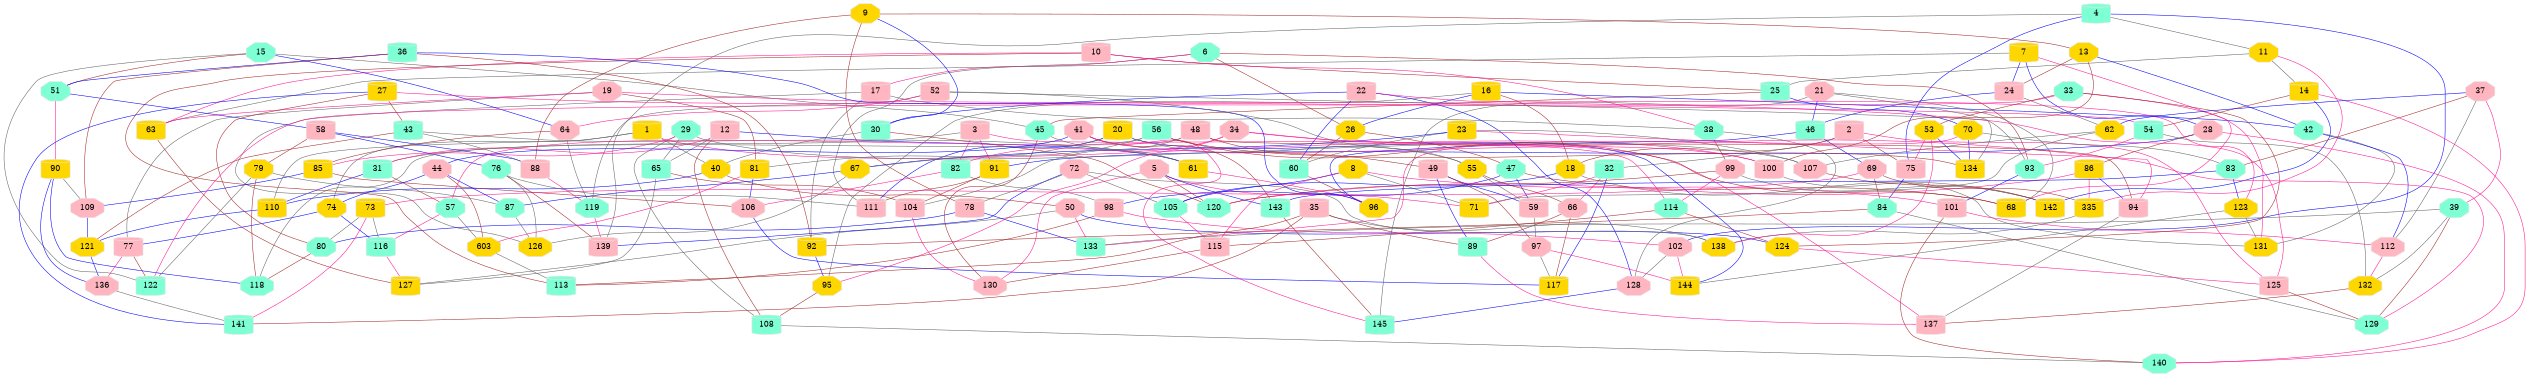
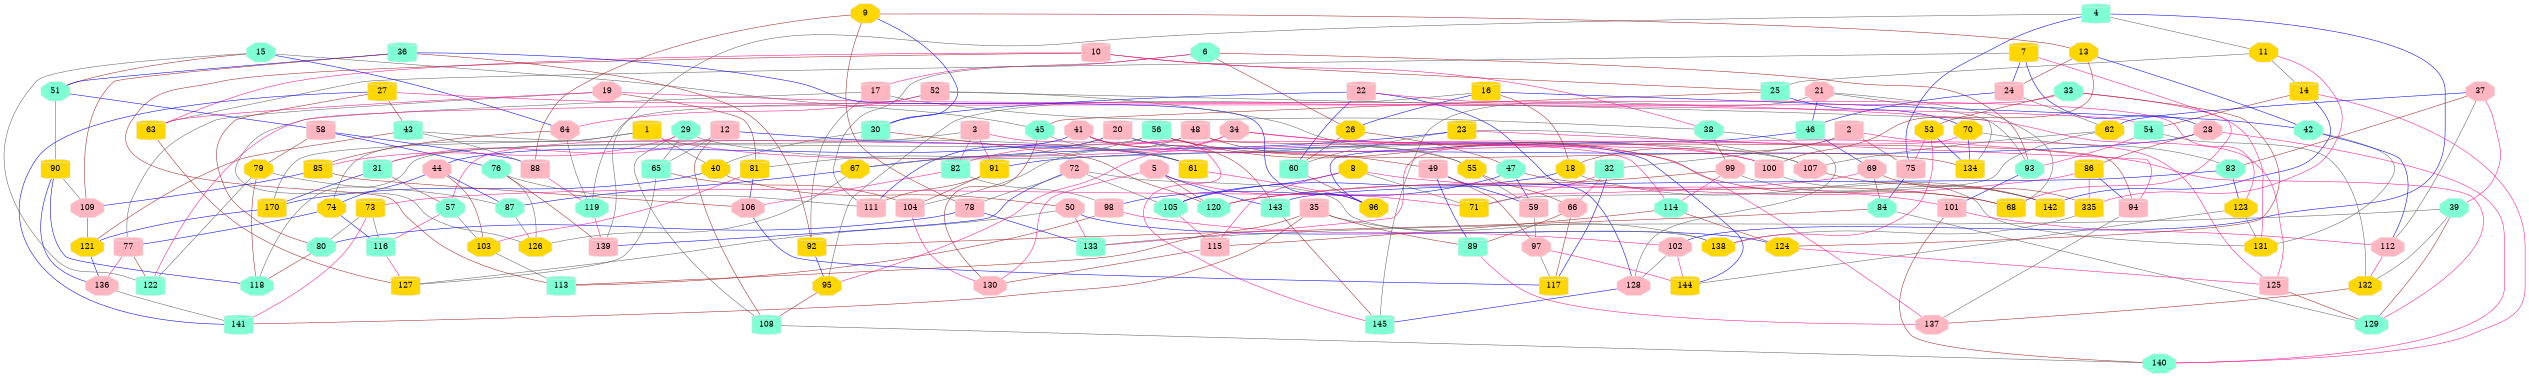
(1118, 130) -> (1118, 130)
(272, 208) -> (272, 208)
(87, 228) -> (87, 228)
(484, 247) -> (484, 247)
(1931, 325) -> (1932, 325)
